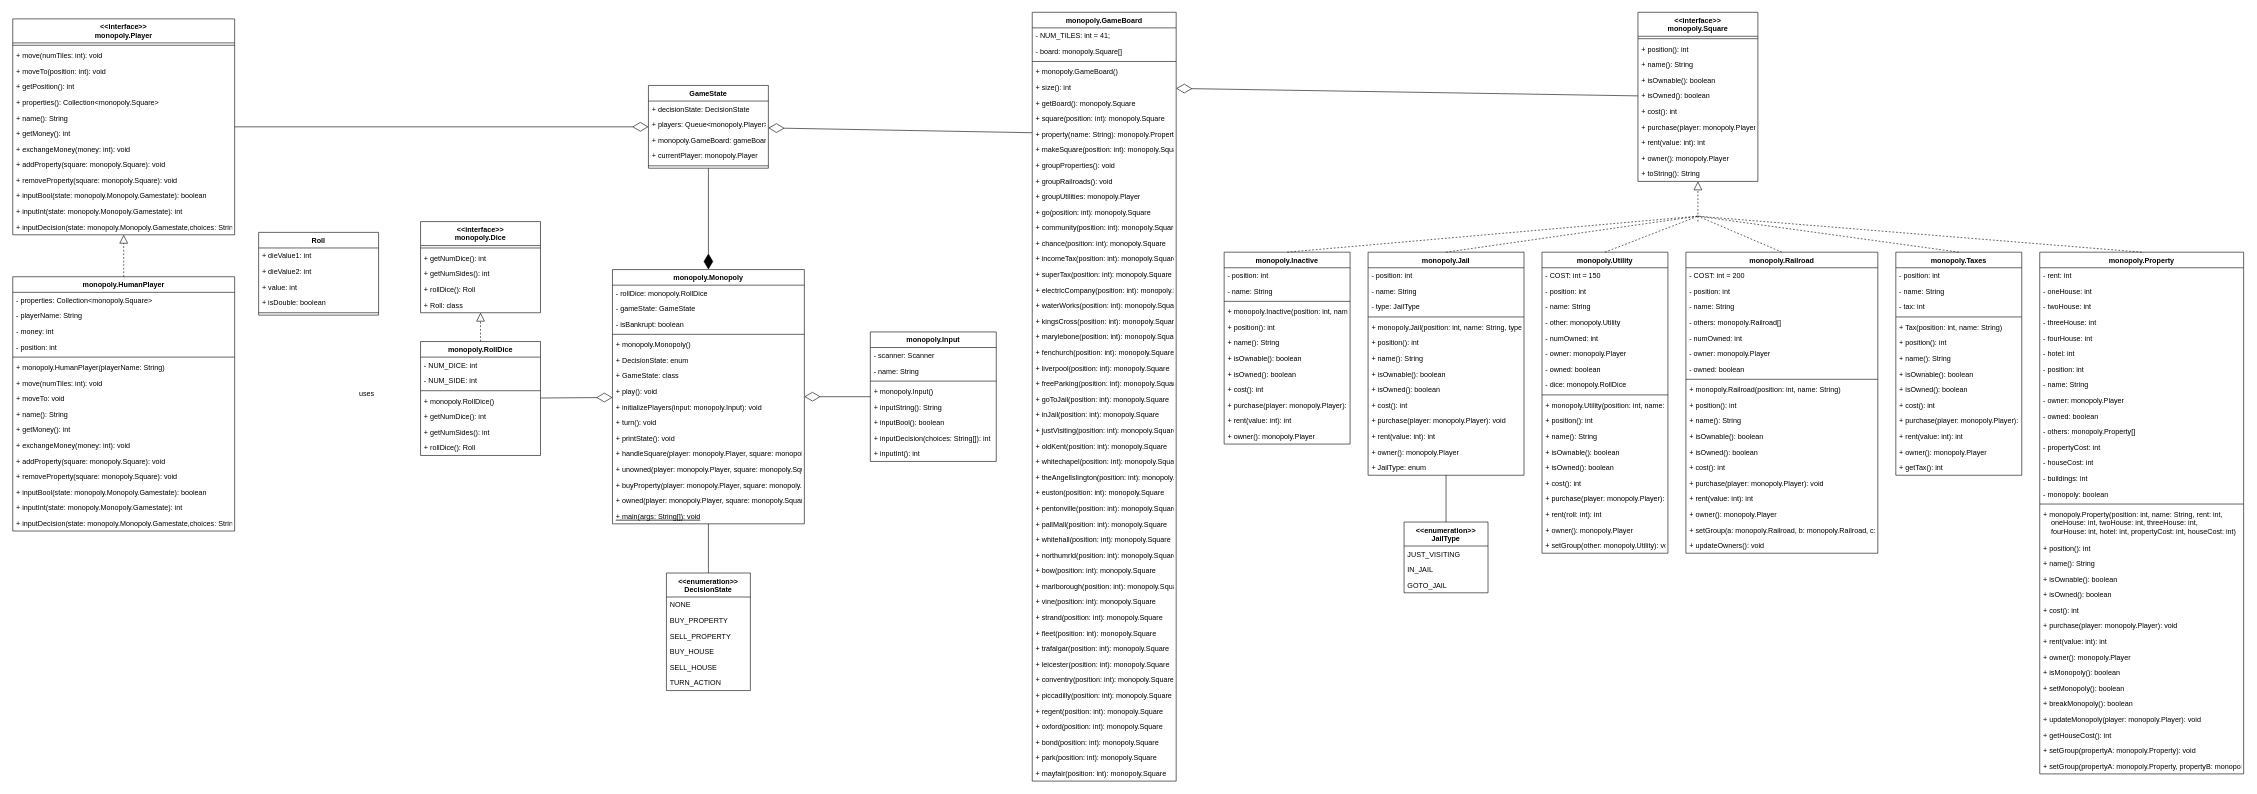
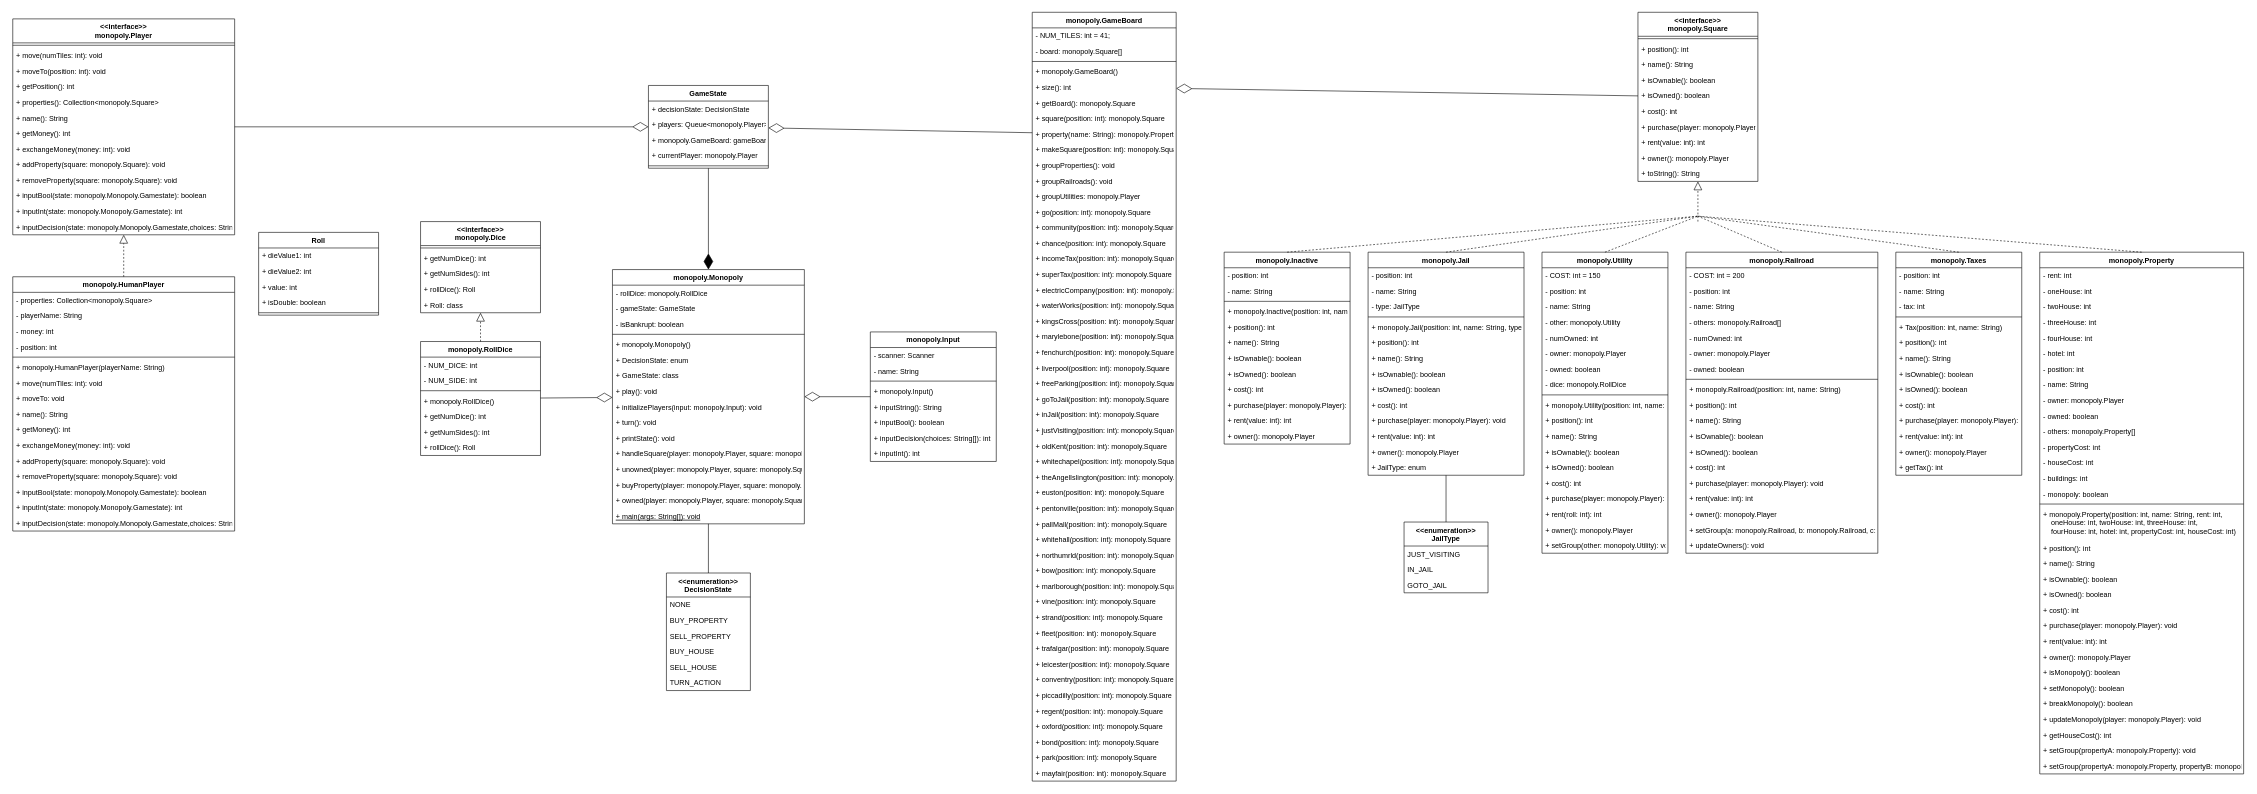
(366, 395) -> none
